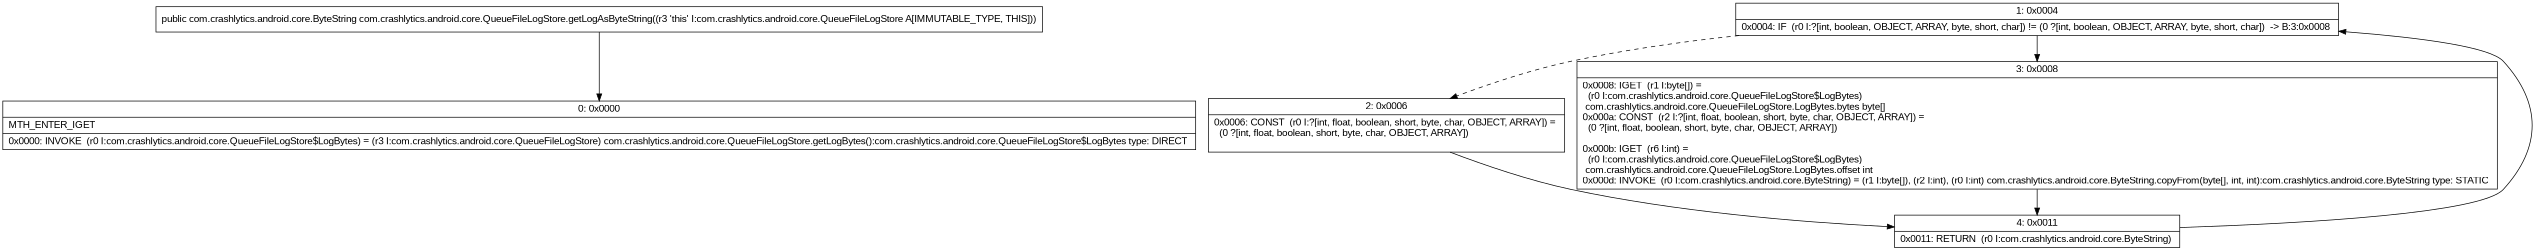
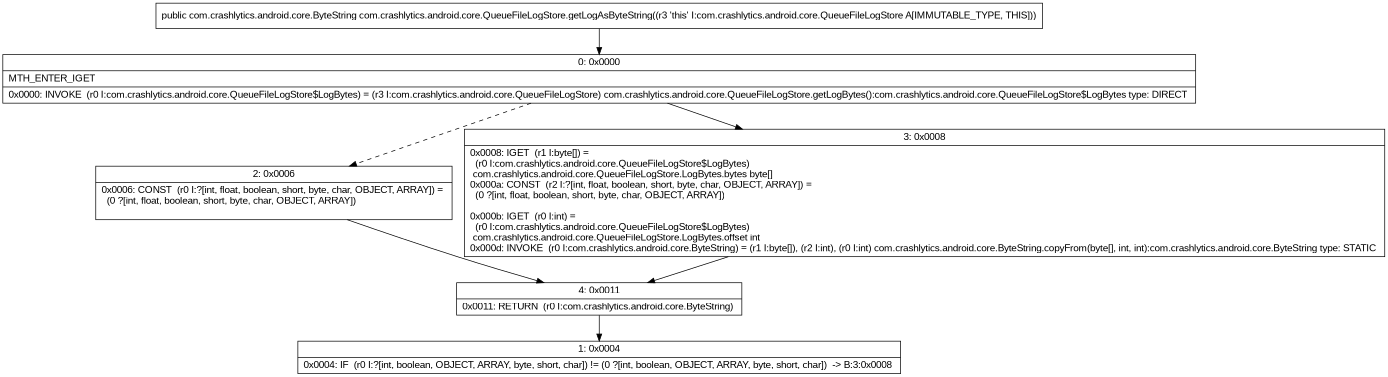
(2037, 45) -> (702, 115)
(1596, 56) -> (444, 133)
(1637, 149) -> (524, 217)
